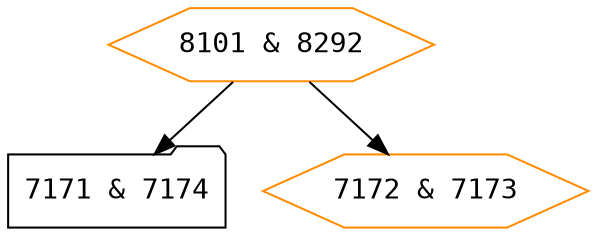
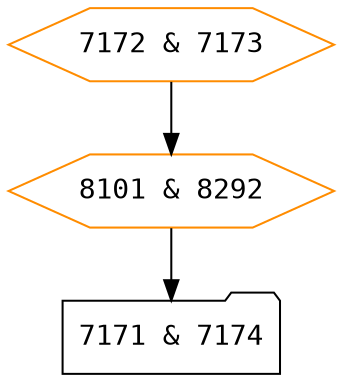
(341, 111) -> (171, 108)
